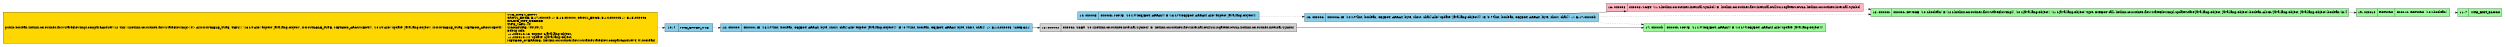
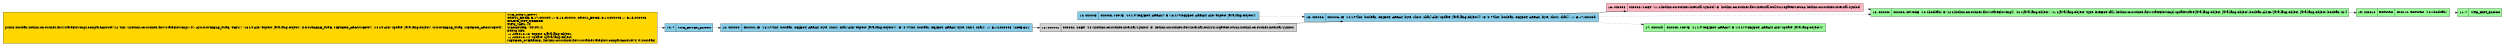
(694, 28) -> (694, 28)
(1469, 28) -> (1309, 23)
